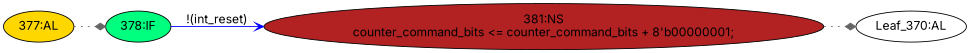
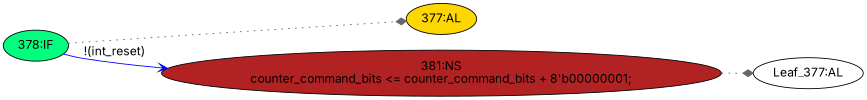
(85, 27) -> (232, 32)
(911, 27) -> (808, 73)
